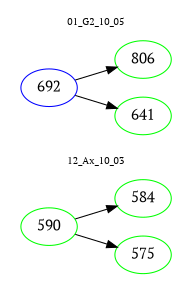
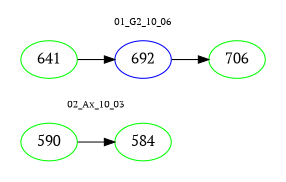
(96, 22) -> (143, 22)
(143, 60) -> (237, 60)
(91, 100) -> (91, 60)
(96, 161) -> (96, 105)
(143, 255) -> none
